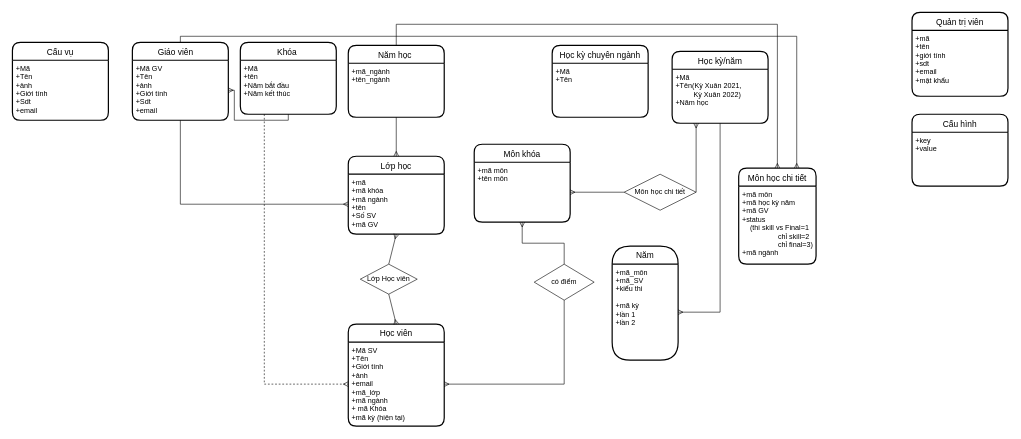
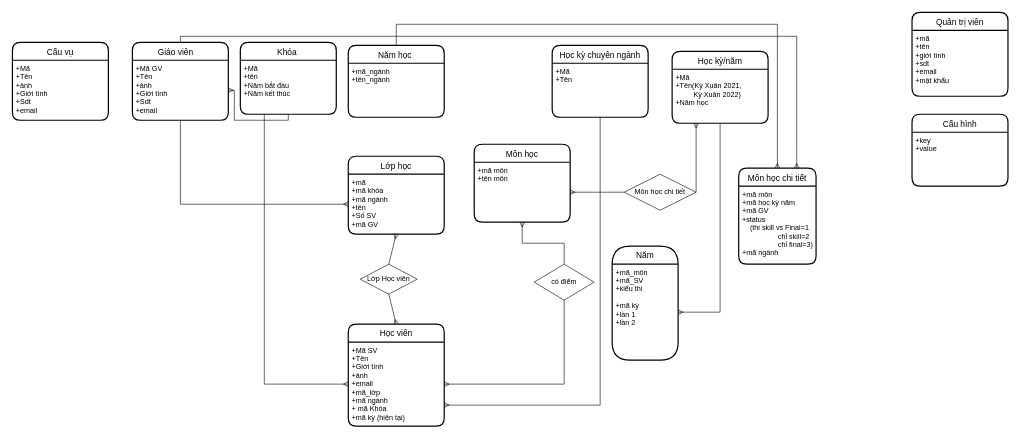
(396, 137) -> none
(522, 154) -> (522, 154)
none -> (600, 263)
(264, 291) -> (264, 291)
